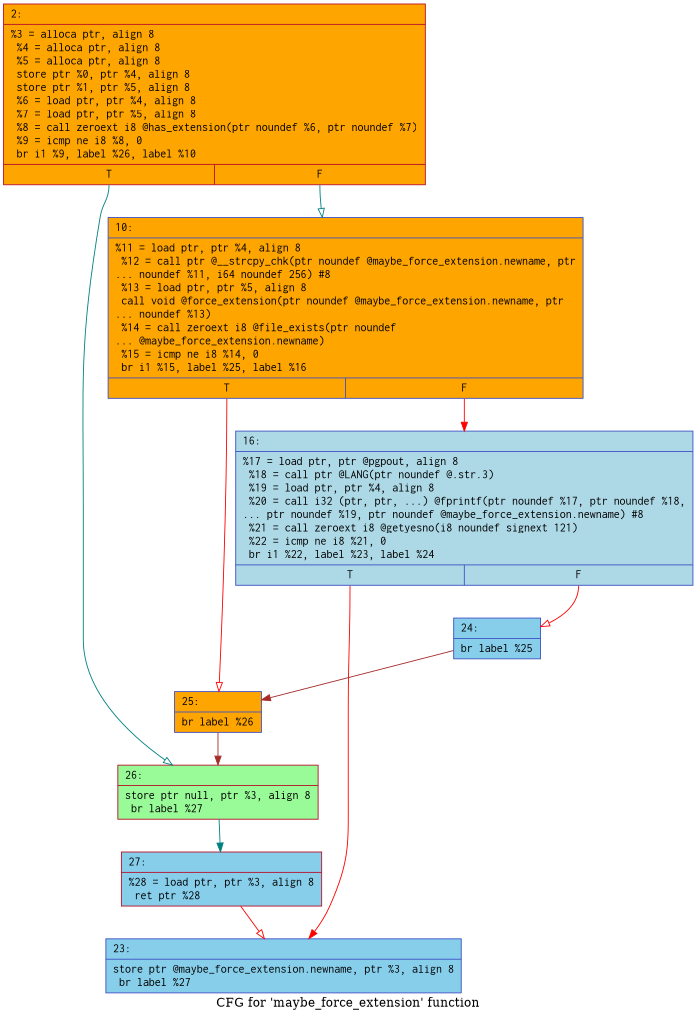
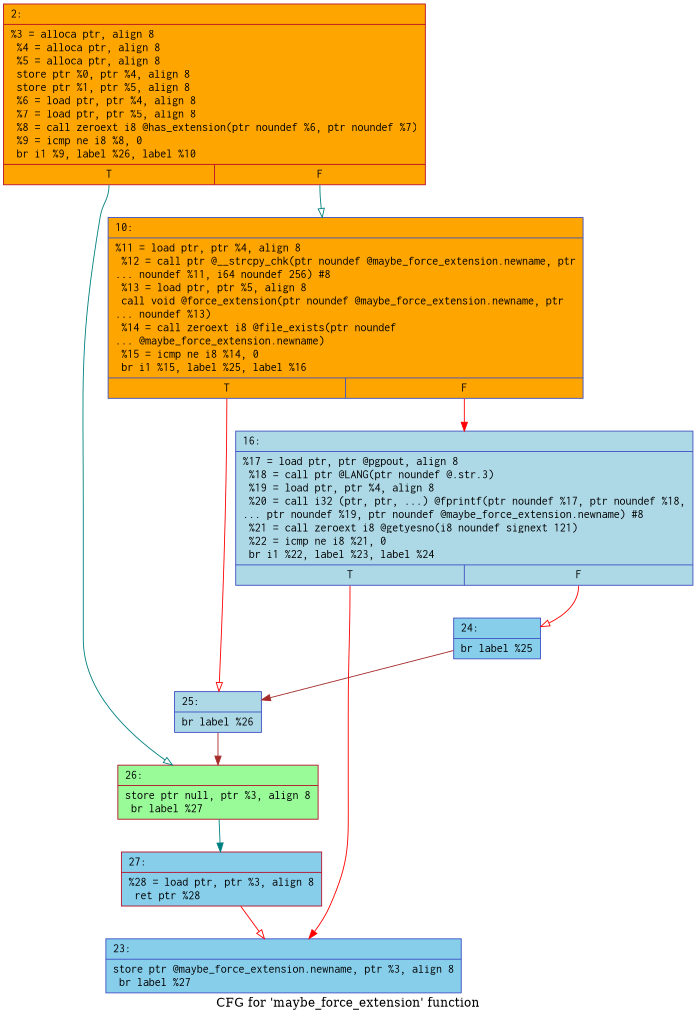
(218, 712) -> (218, 712)
